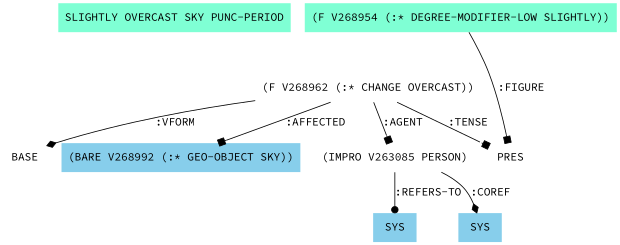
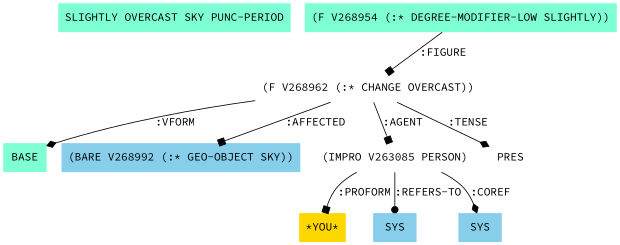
(492, 82) -> (418, 50)
(439, 122) -> (439, 122)
(25, 158) -> (25, 158)
none -> (322, 228)
